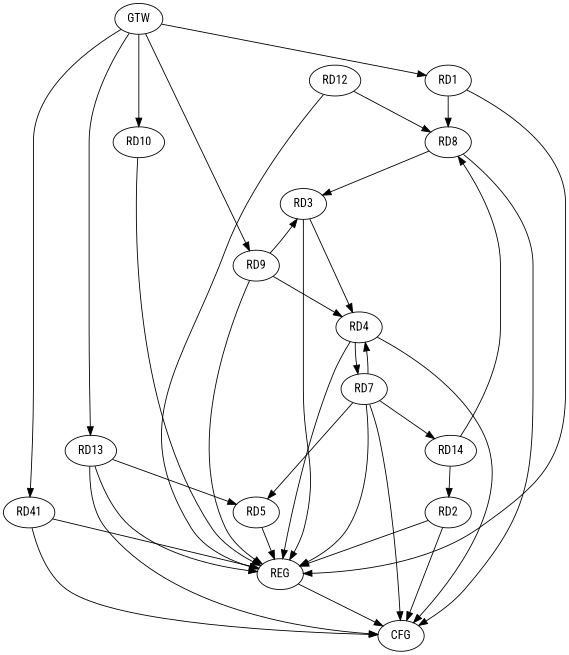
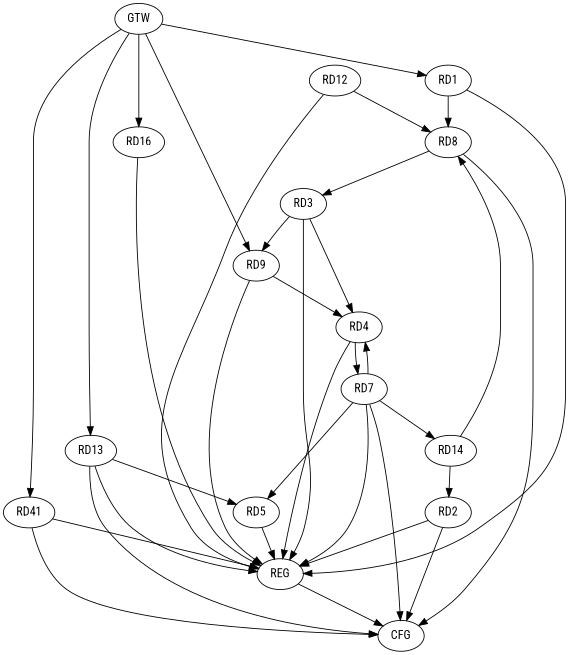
(139, 142) -> (139, 142)
(281, 240) -> (278, 230)
(491, 462) -> none
